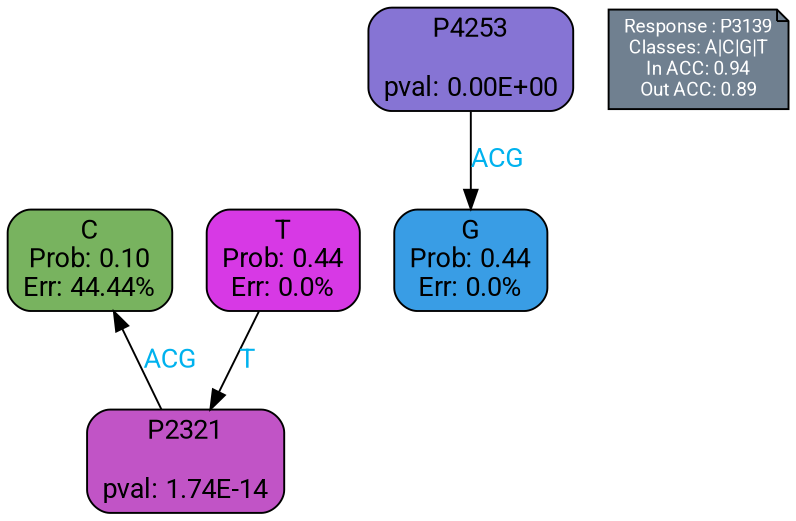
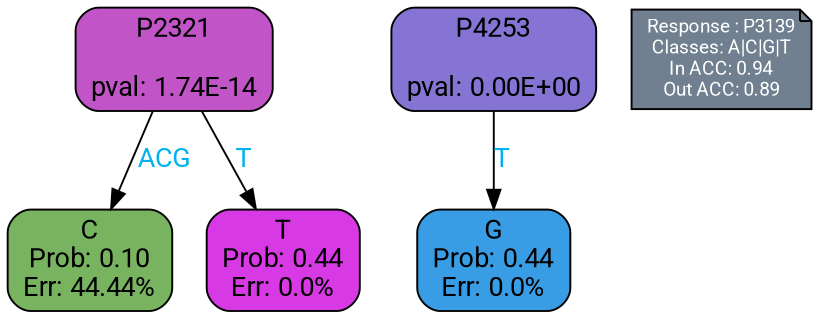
(498, 160) -> (502, 160)
(239, 352) -> (224, 151)
